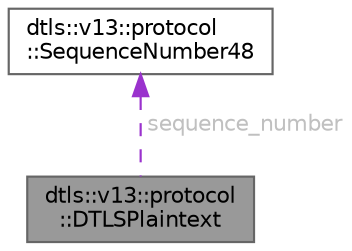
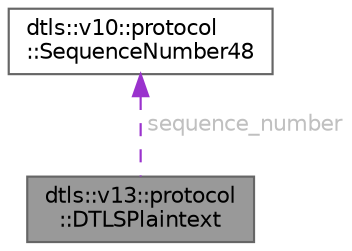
(141, 41) -> (141, 41)
